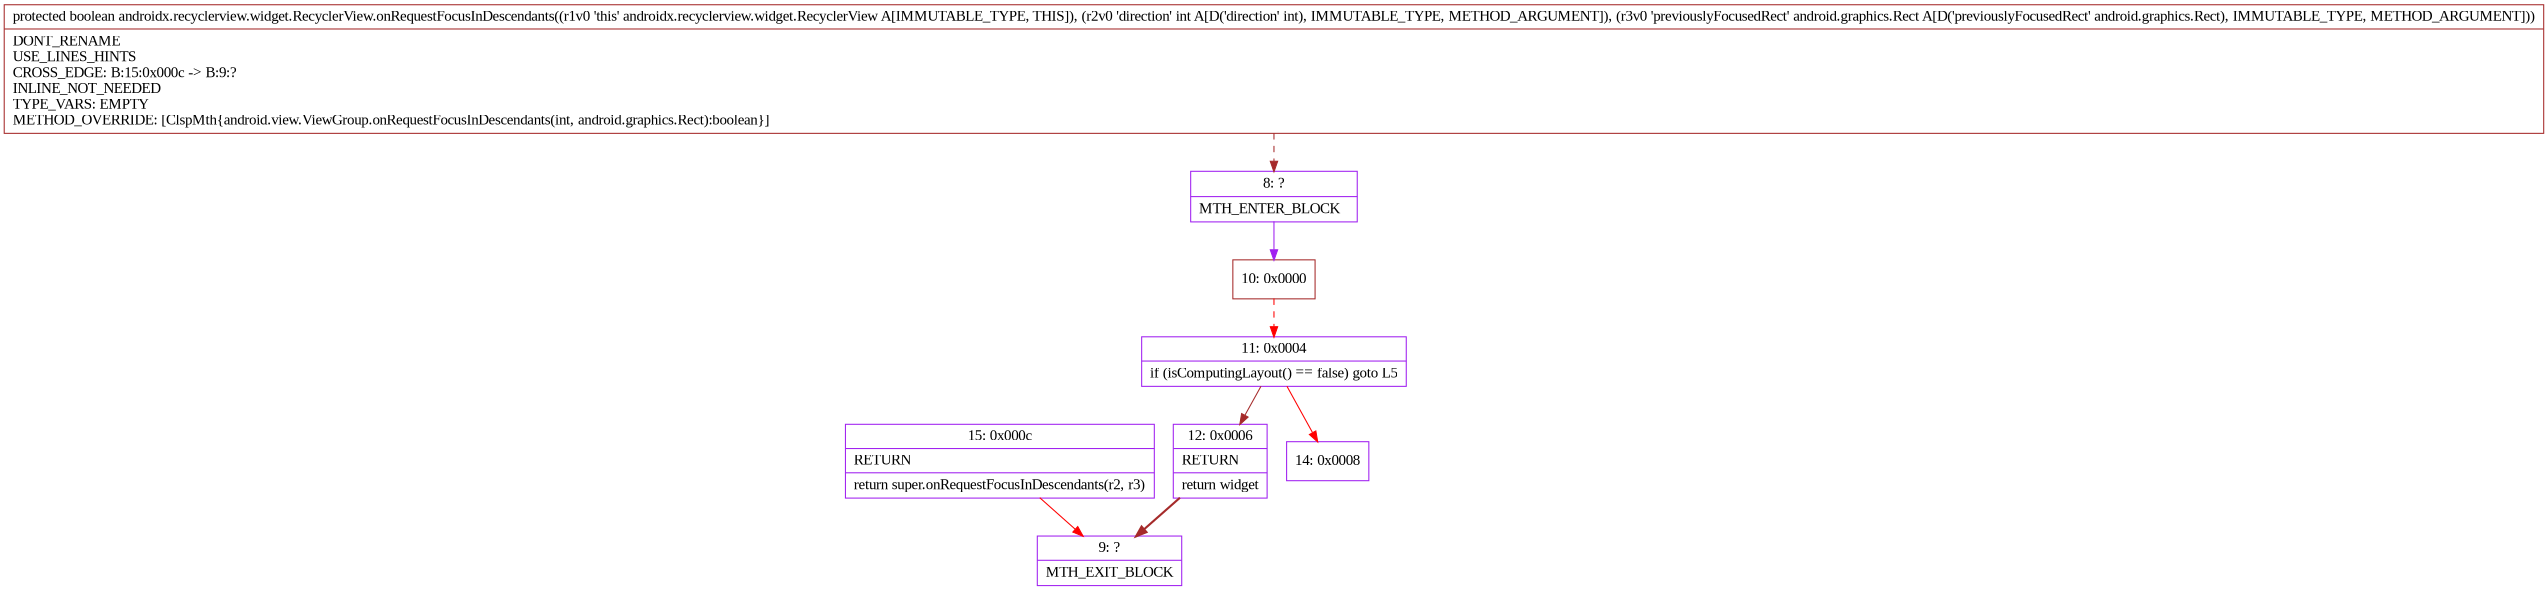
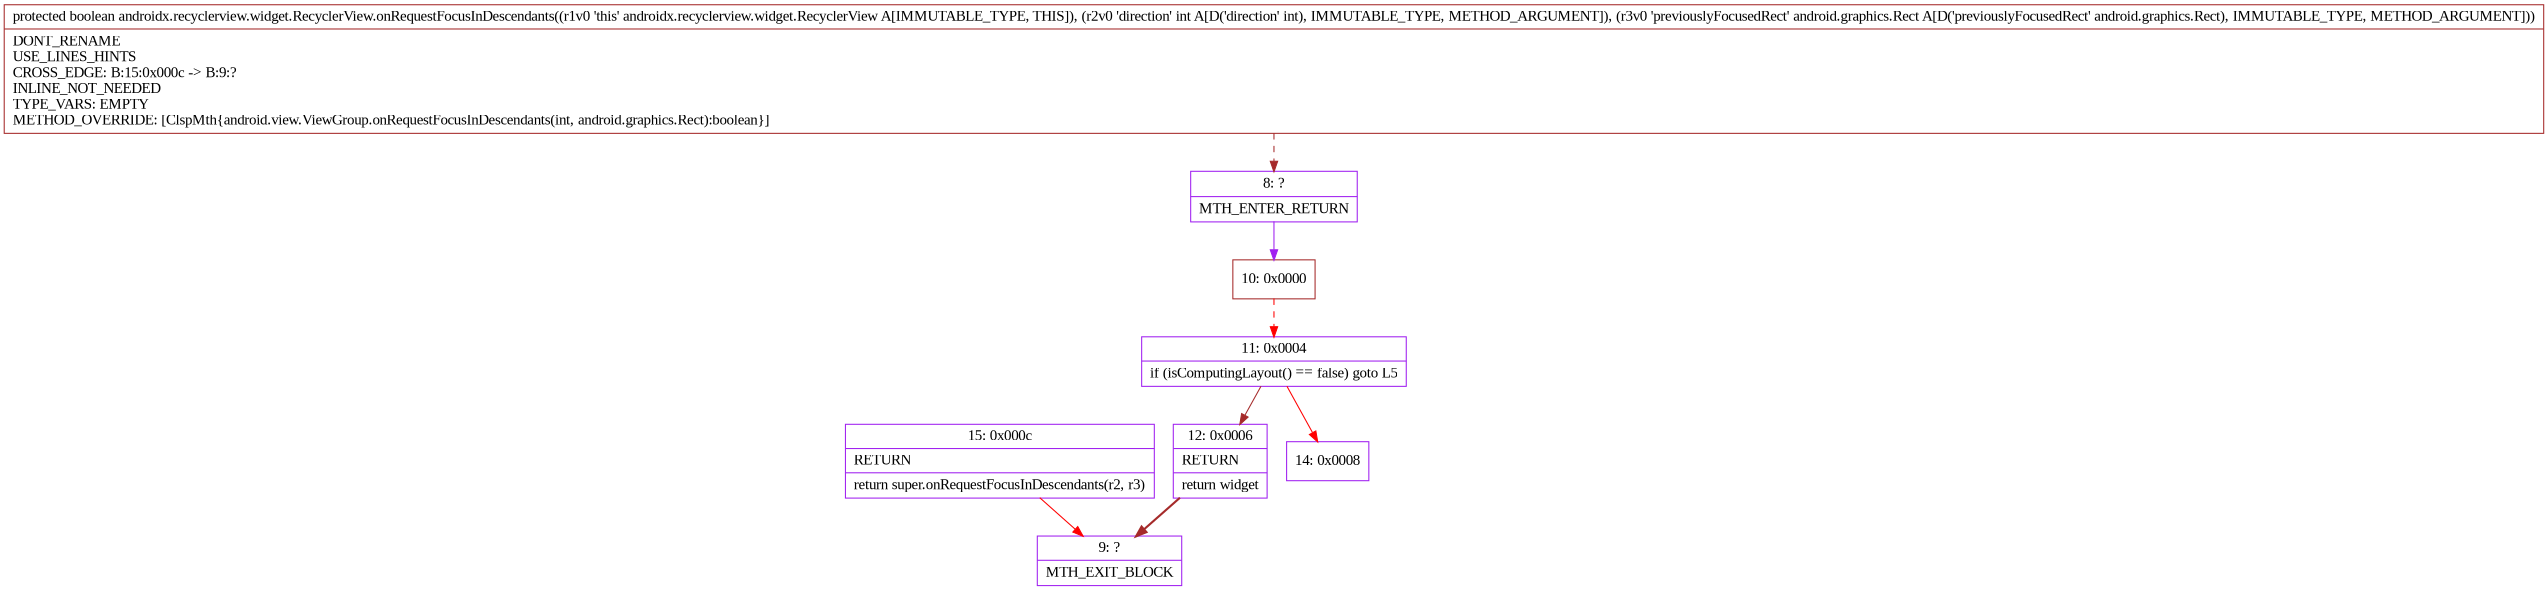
(1270, 209) -> (1274, 209)
